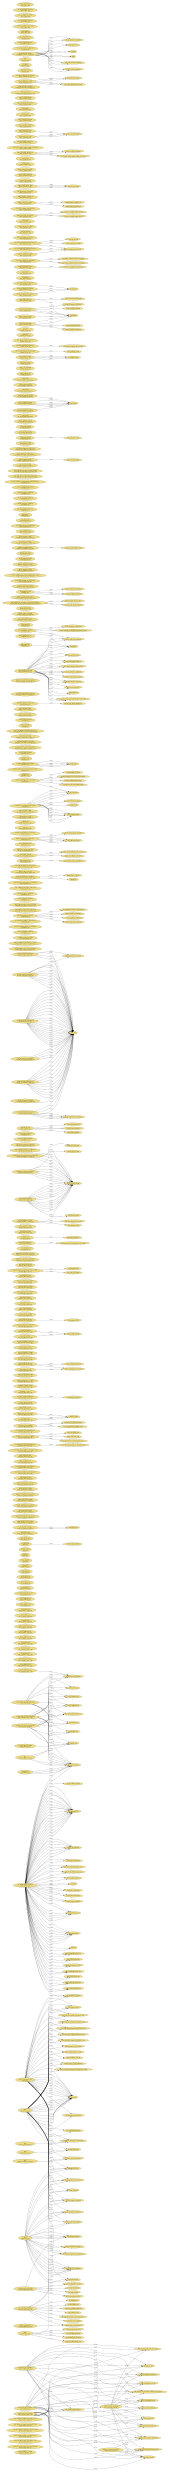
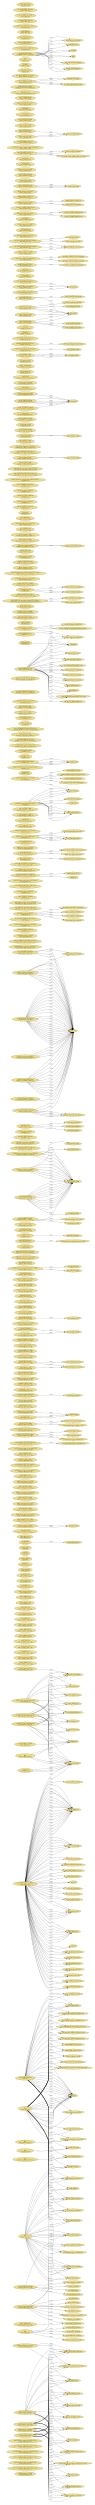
(91, 2408) -> (49, 2461)
